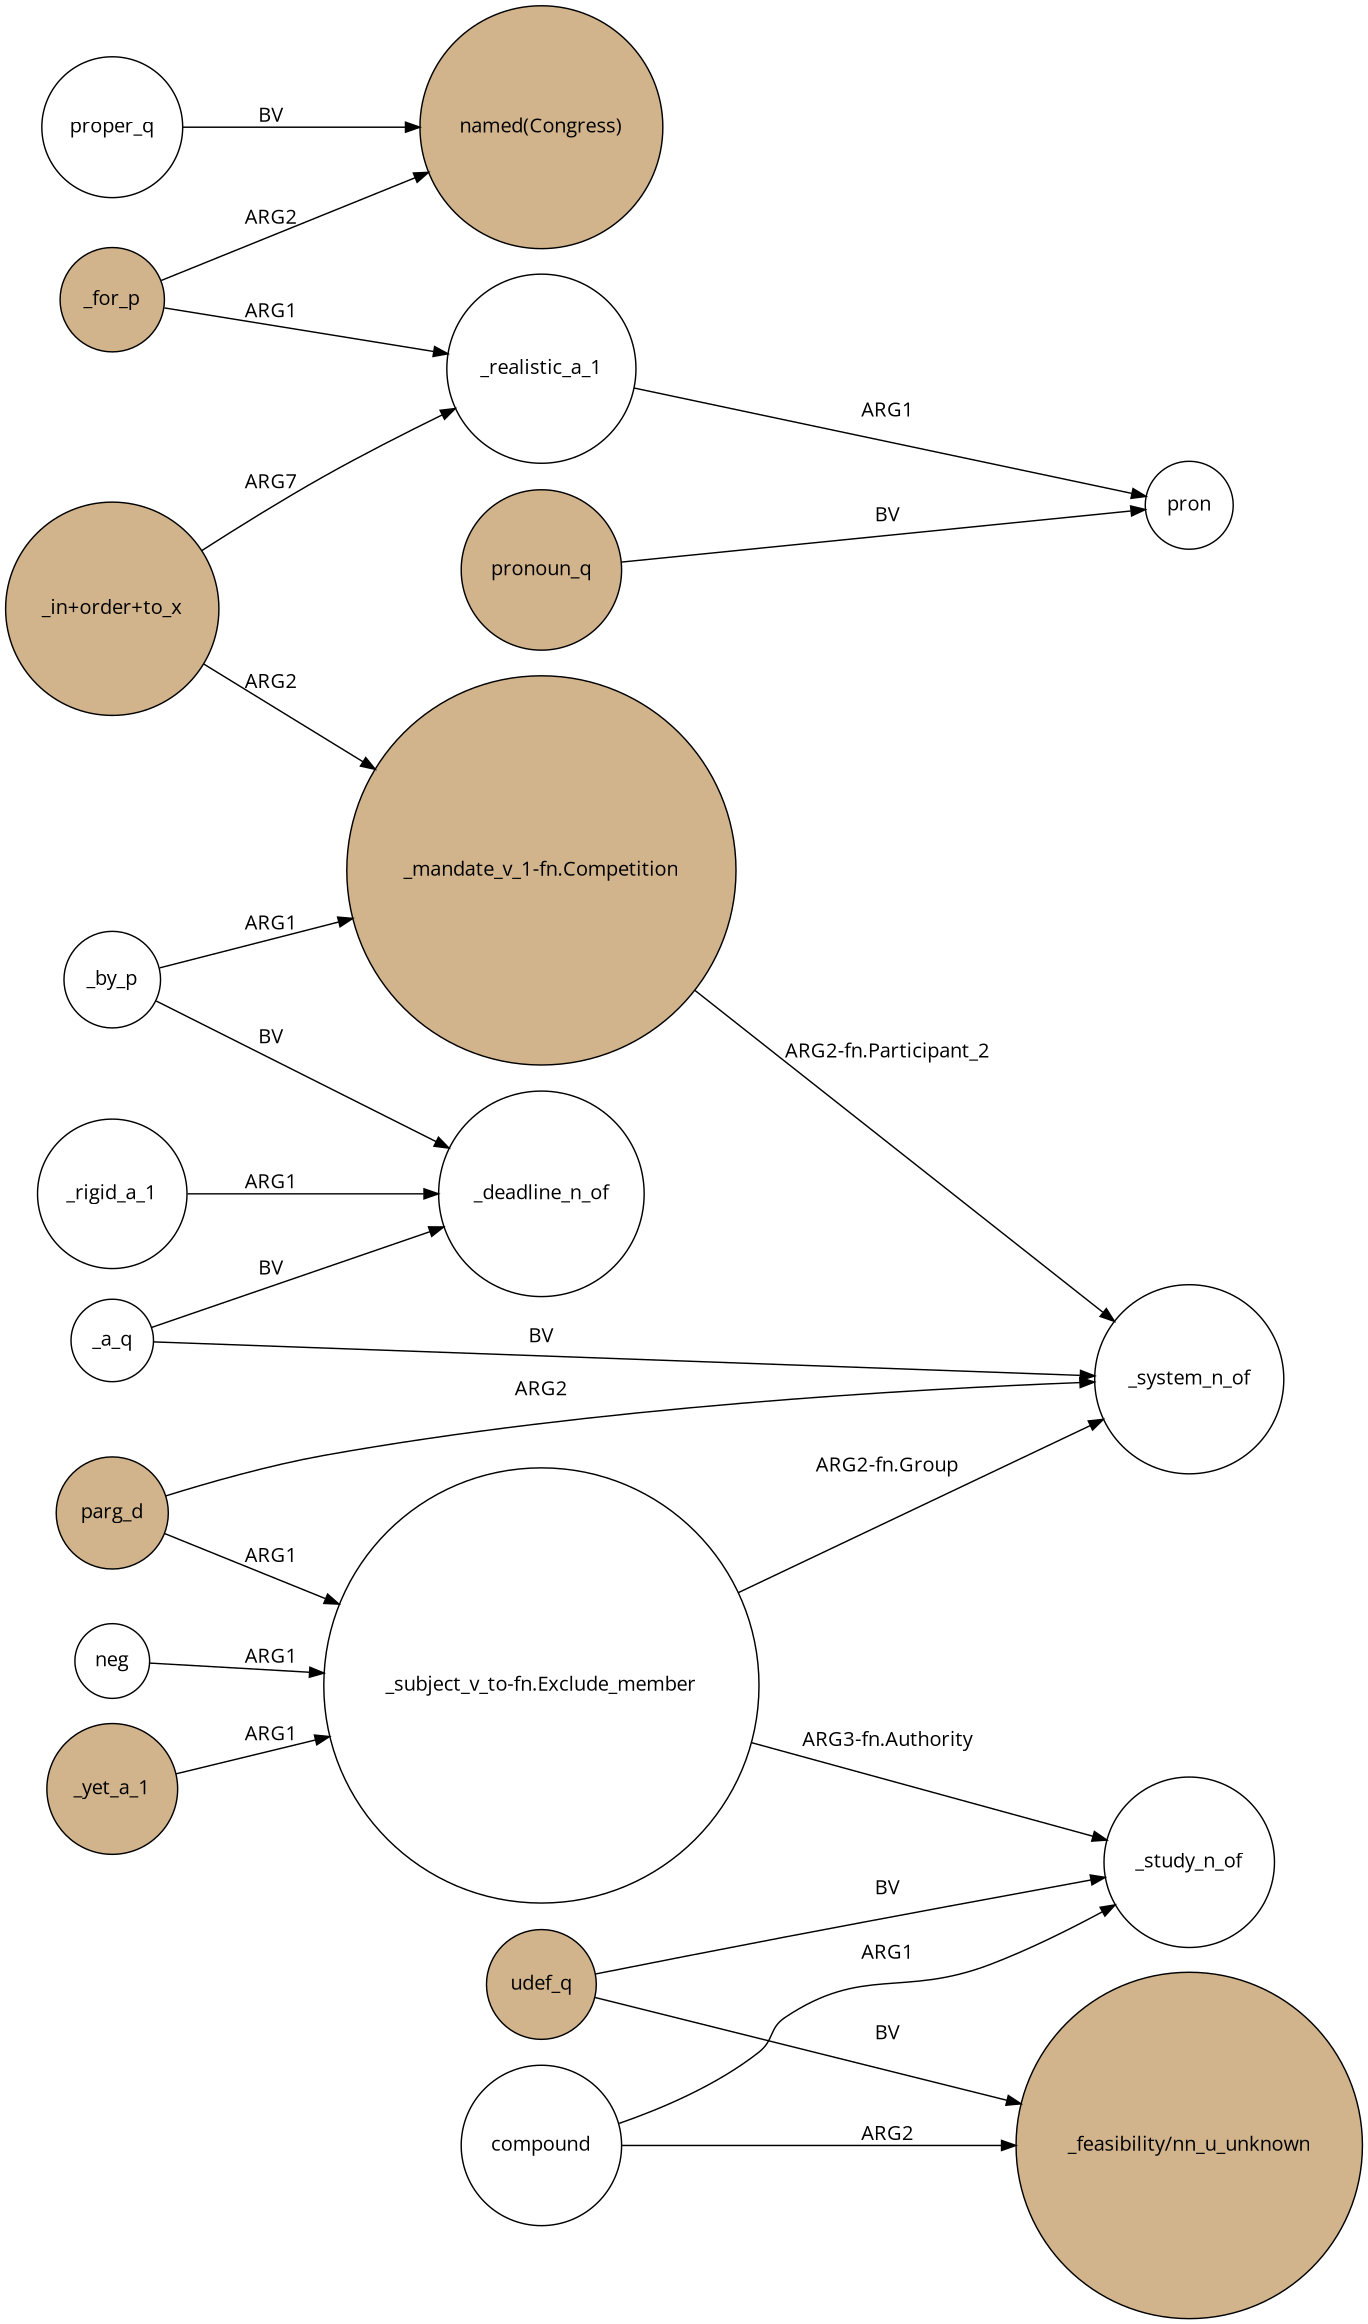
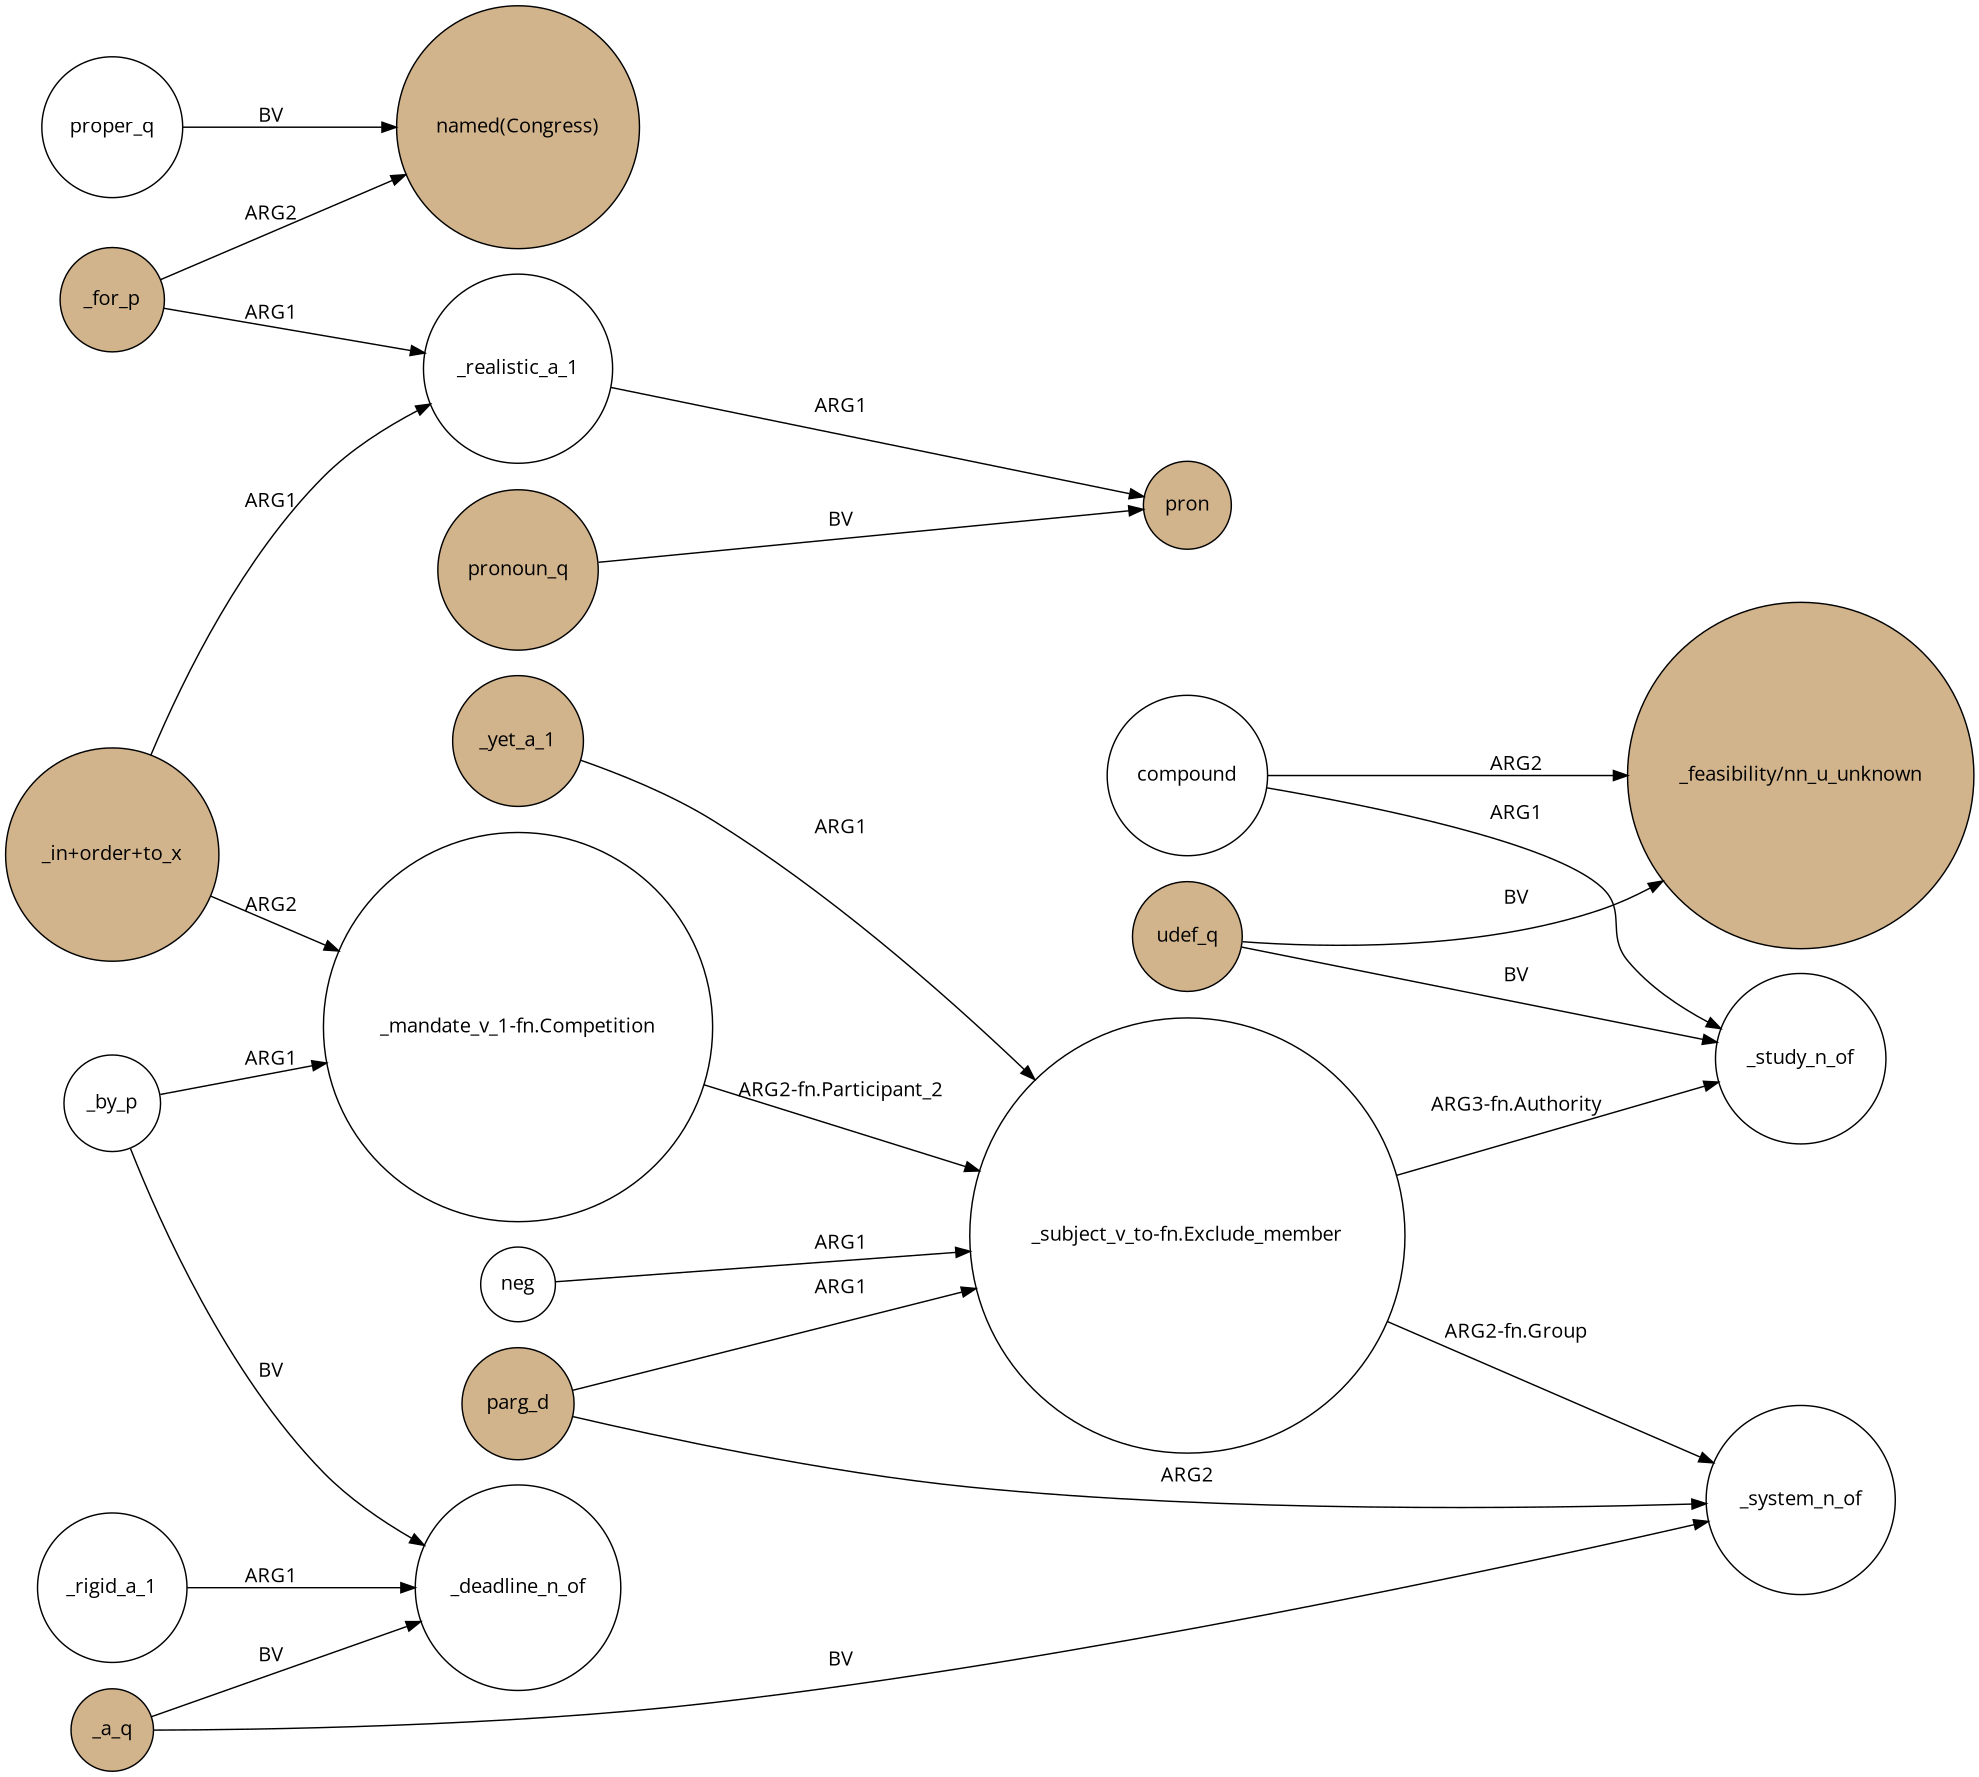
(271, 483) -> (271, 502)
(1189, 505) -> (1187, 505)
(541, 870) -> (518, 1027)
(899, 1151) -> (835, 1126)
(112, 1340) -> (112, 1730)
